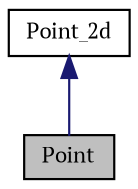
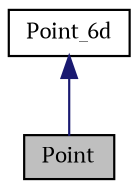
(69, 33) -> (69, 33)
